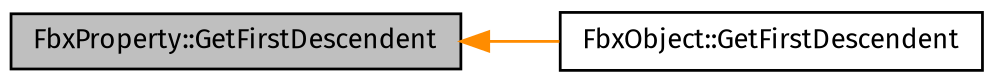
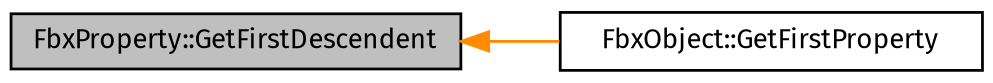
(771, 41) -> (771, 41)
